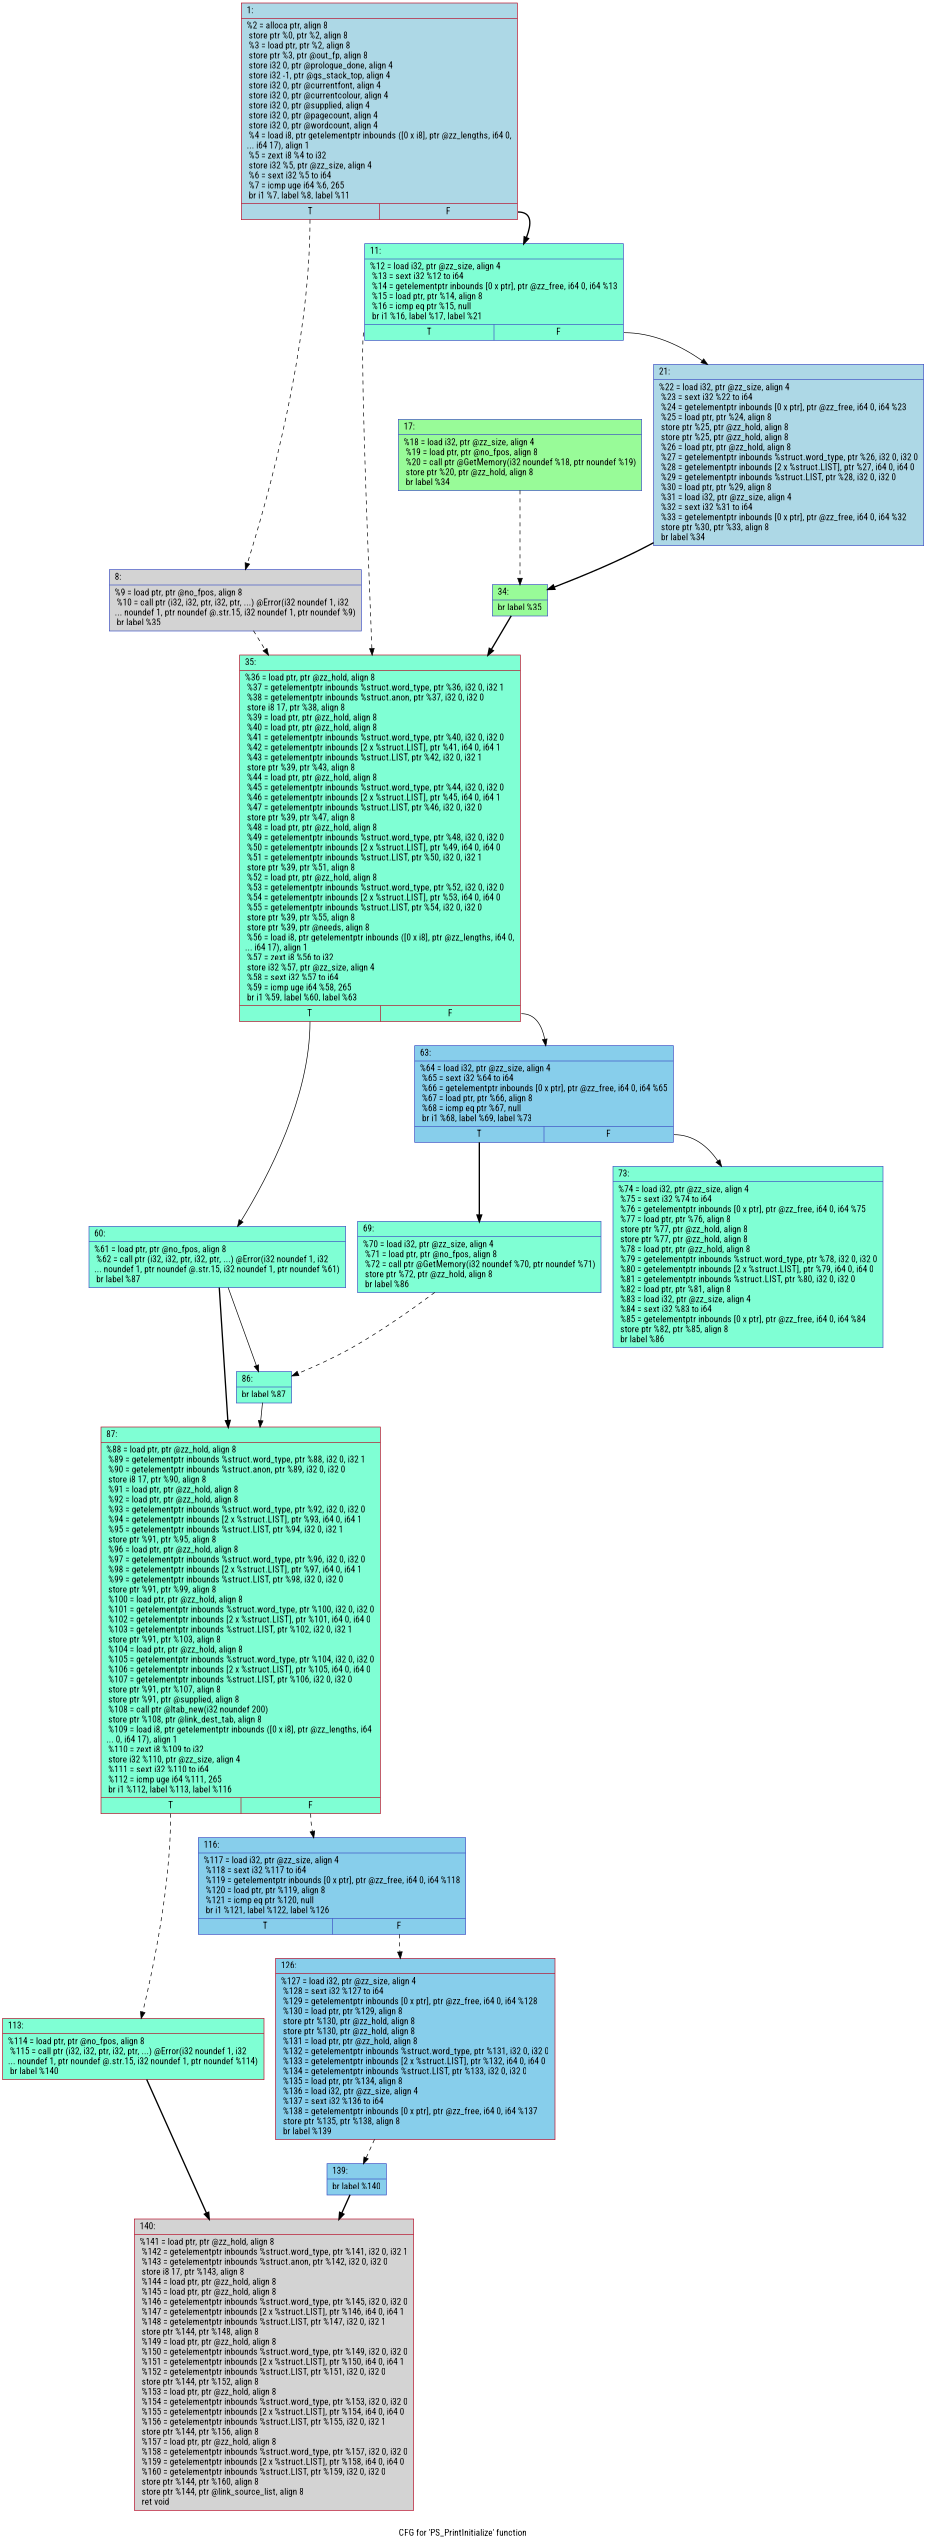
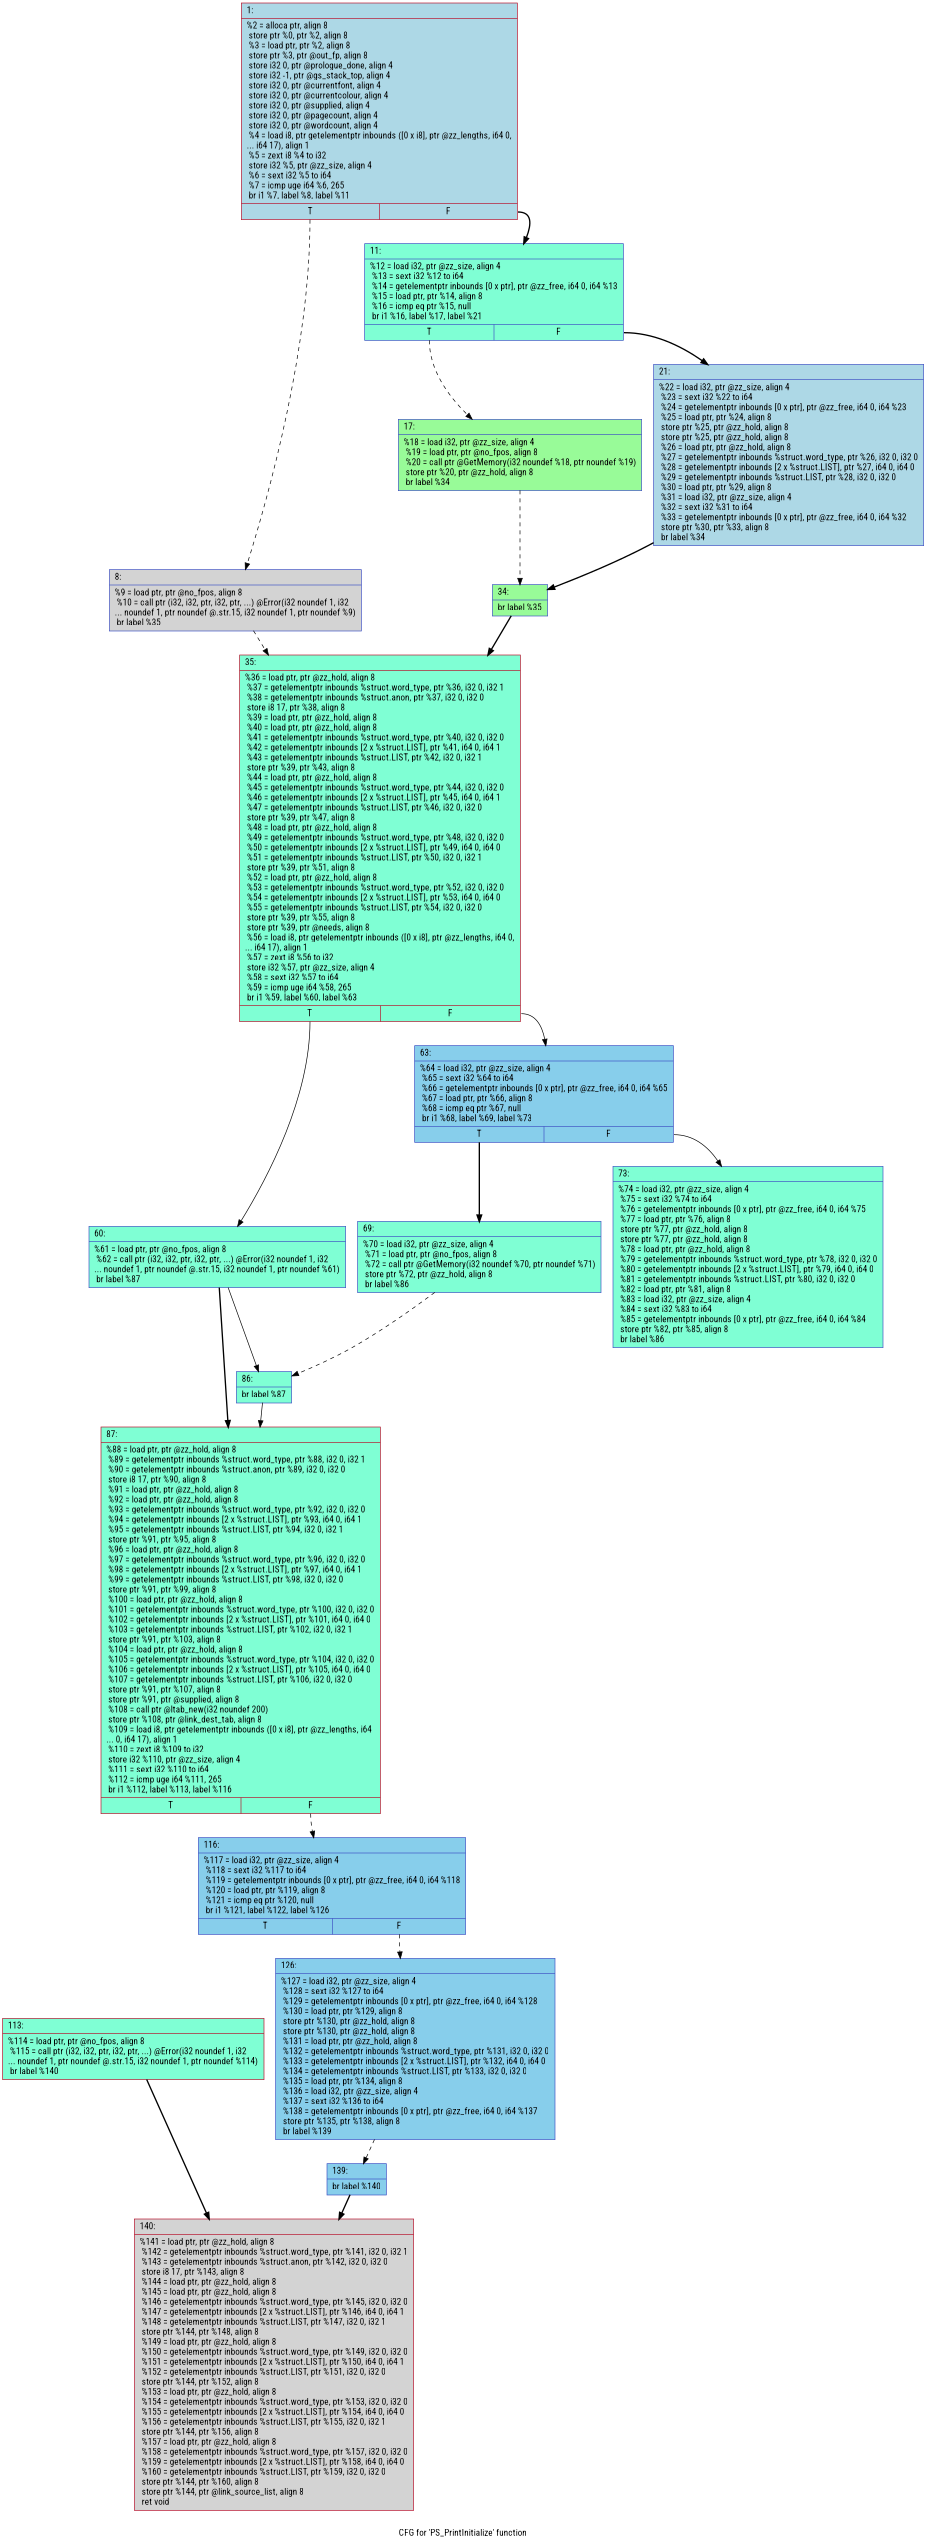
(665, 341) -> (665, 341)
(366, 491) -> (441, 381)
(162, 1914) -> none
(415, 2049) -> (415, 2049)
